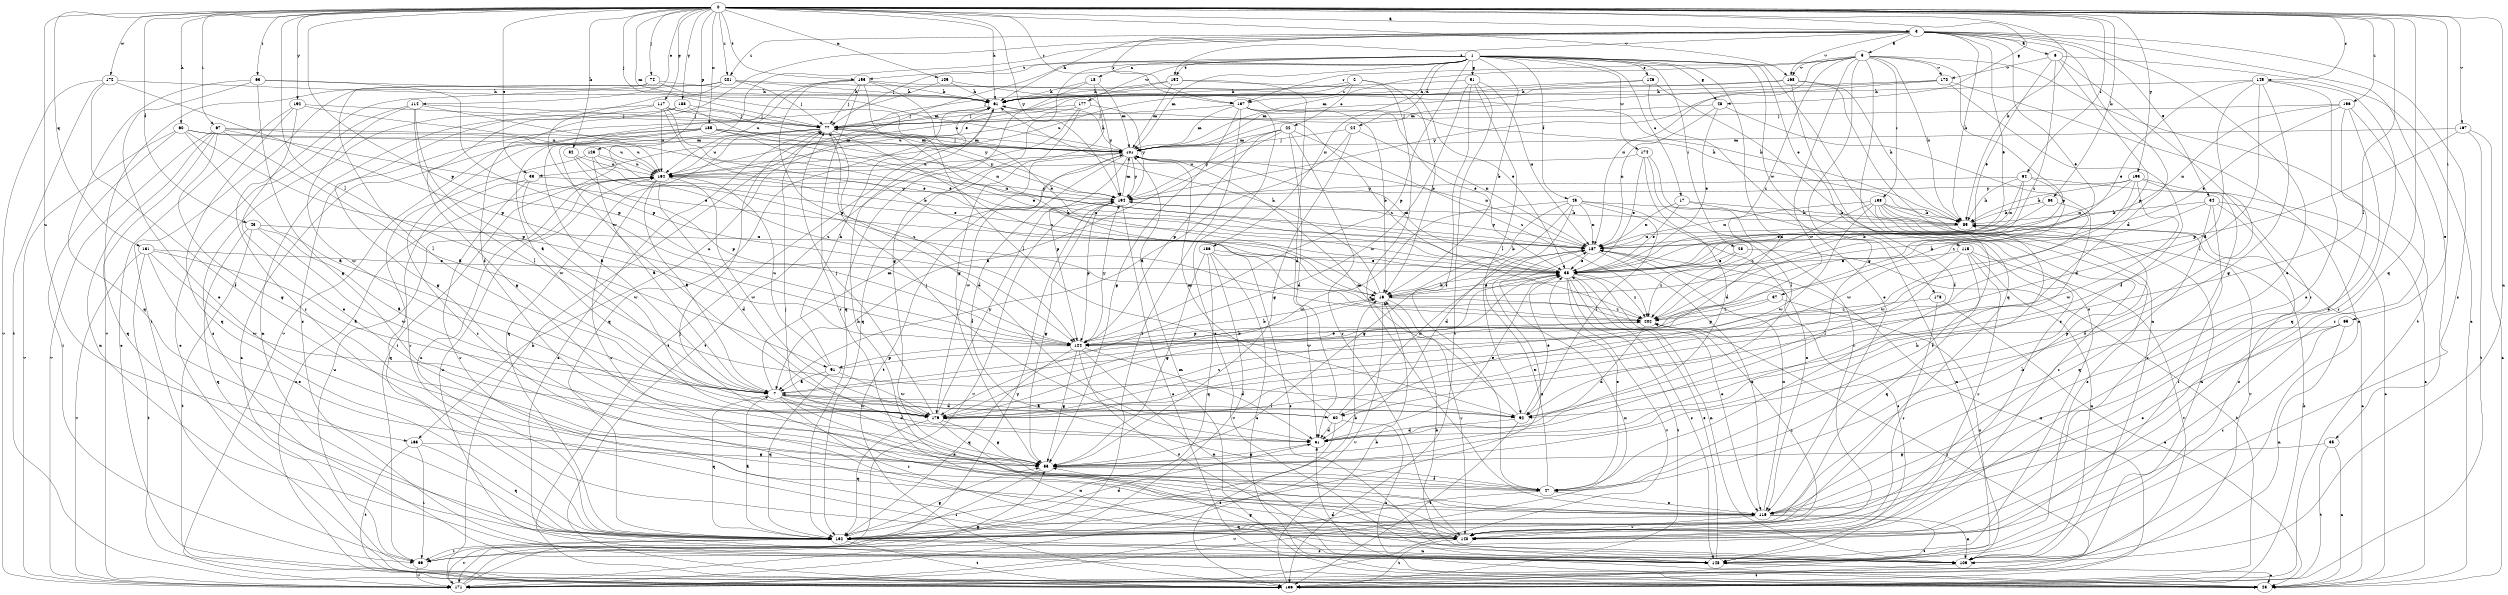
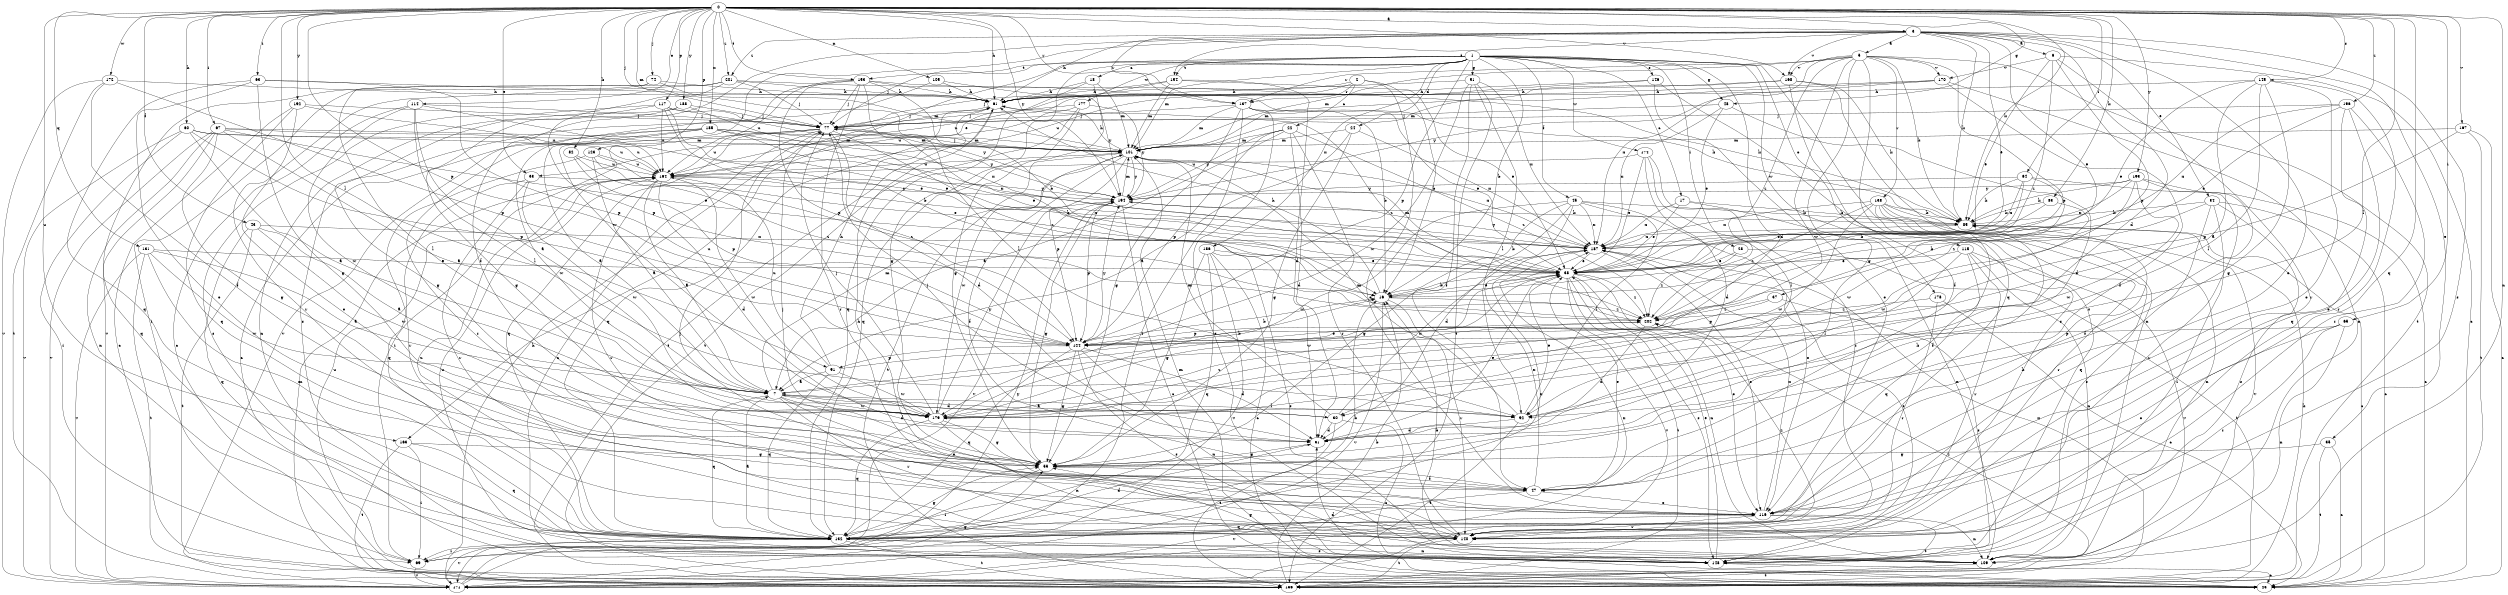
(1281, 140) -> (1284, 140)
